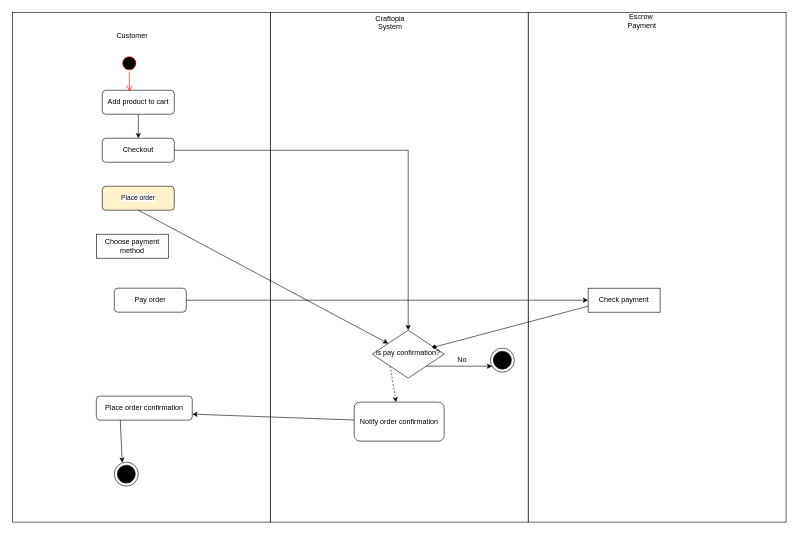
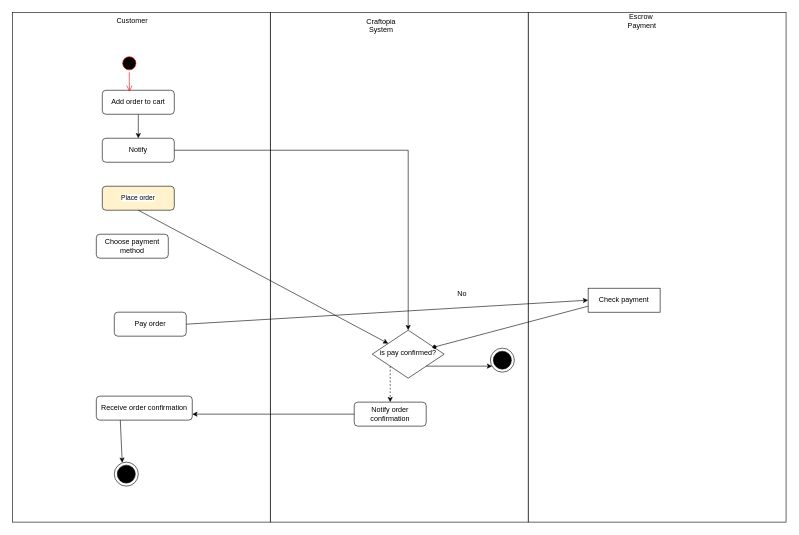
(390, 27) -> (381, 30)
(132, 36) -> (132, 21)
(138, 102) -> (138, 102)
(138, 150) -> (138, 150)
(132, 246) -> (132, 246)
(150, 300) -> (150, 324)
(408, 353) -> (408, 353)
(462, 360) -> (462, 294)
(144, 408) -> (144, 408)
(399, 422) -> (390, 414)
